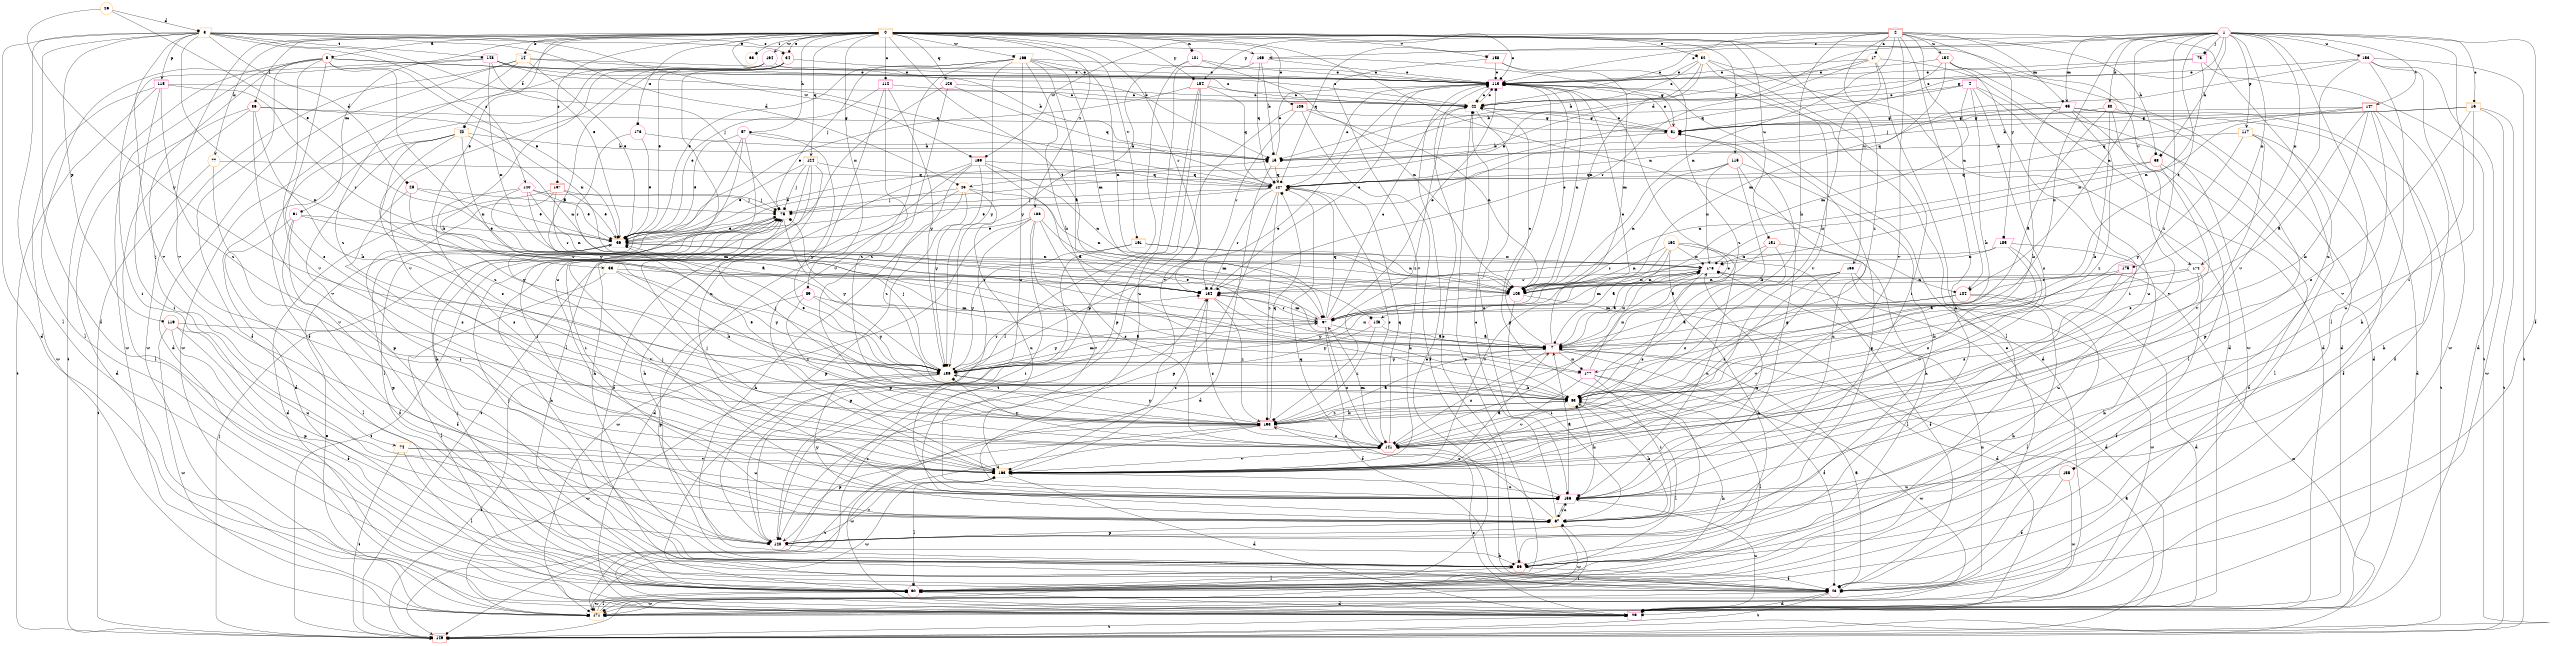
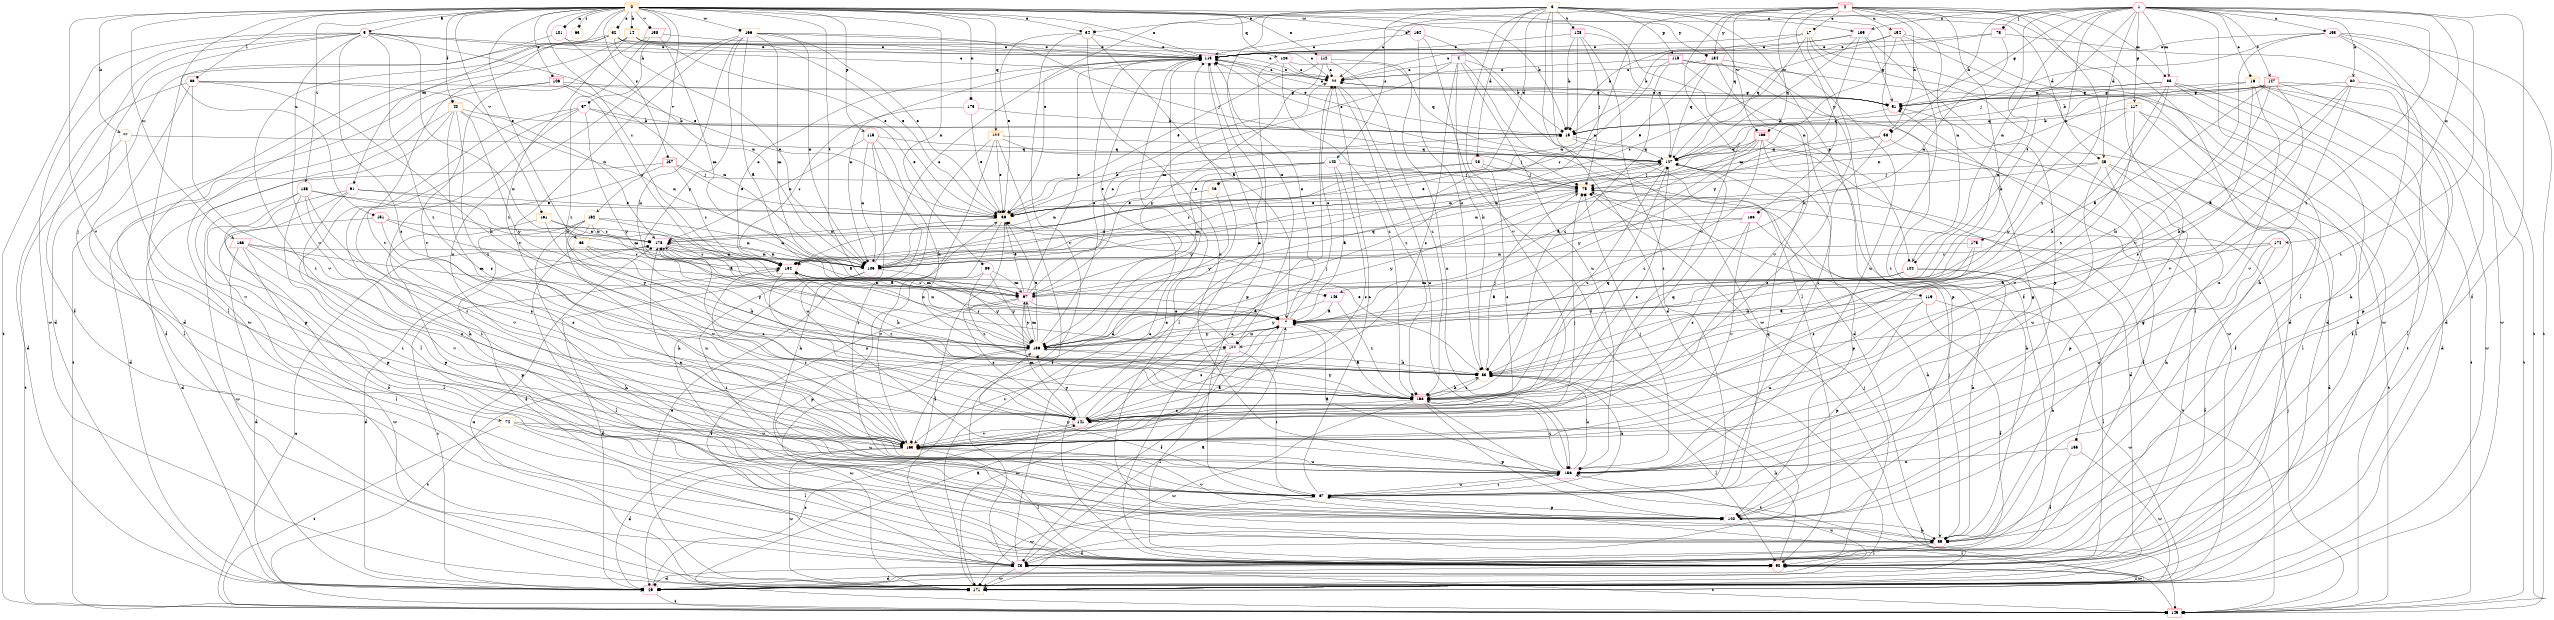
(155, 20) -> (1396, 173)
(1817, 44) -> (670, 111)
(1054, 182) -> (1499, 284)
(1377, 323) -> (1334, 297)
none -> (769, 354)
(1626, 394) -> (705, 368)
(183, 397) -> (2307, 452)
